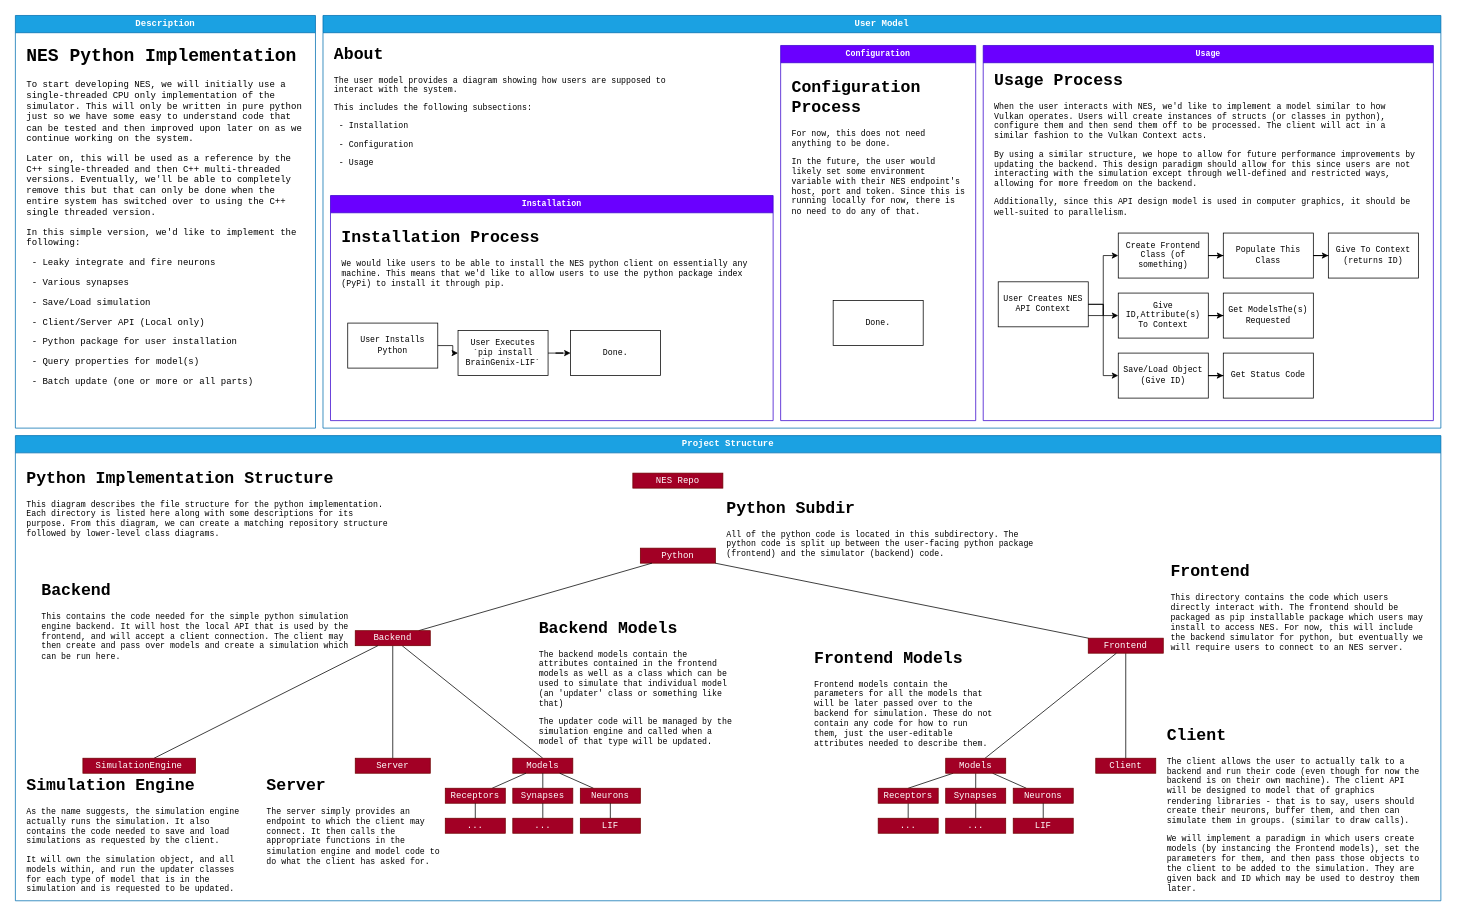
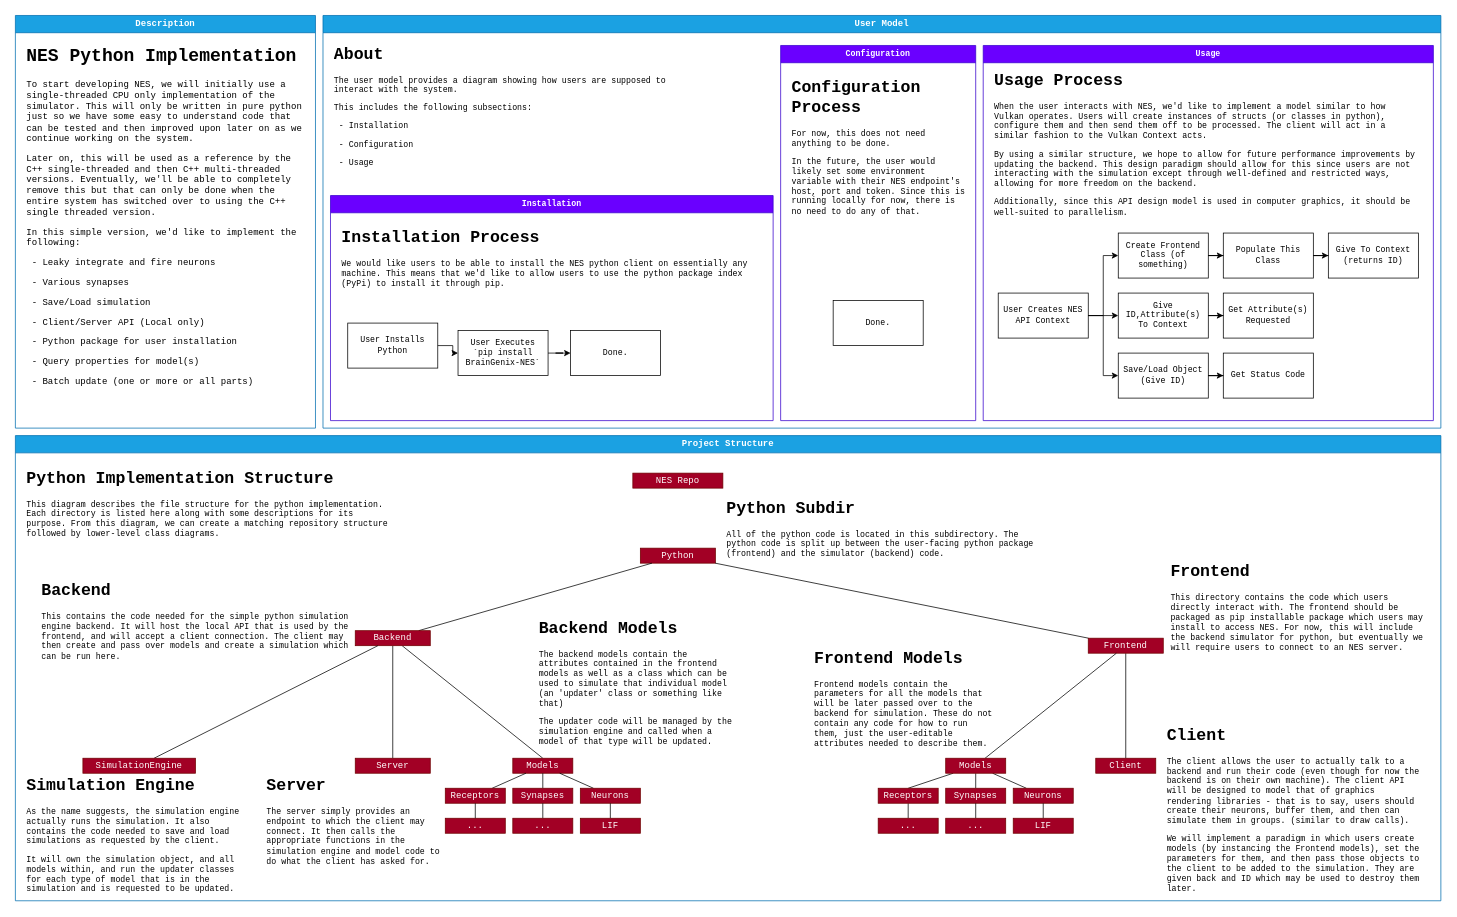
(1043, 304) -> (1043, 315)
(1268, 315) -> (1268, 315)
(503, 353) -> (503, 353)
